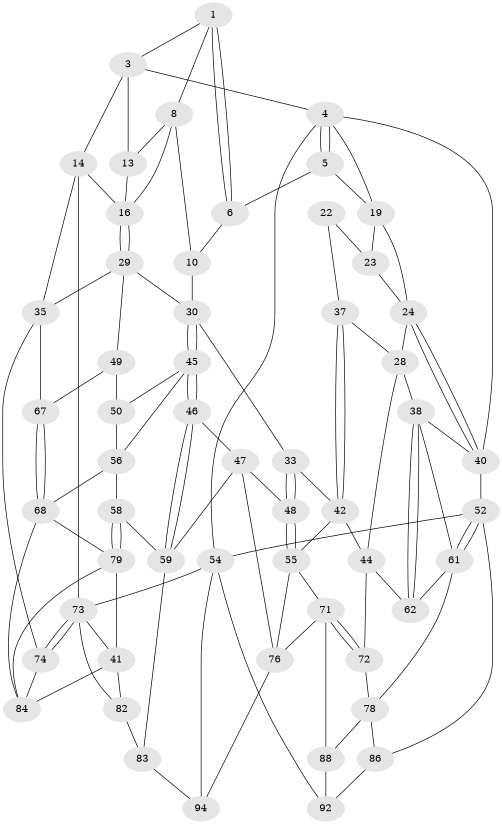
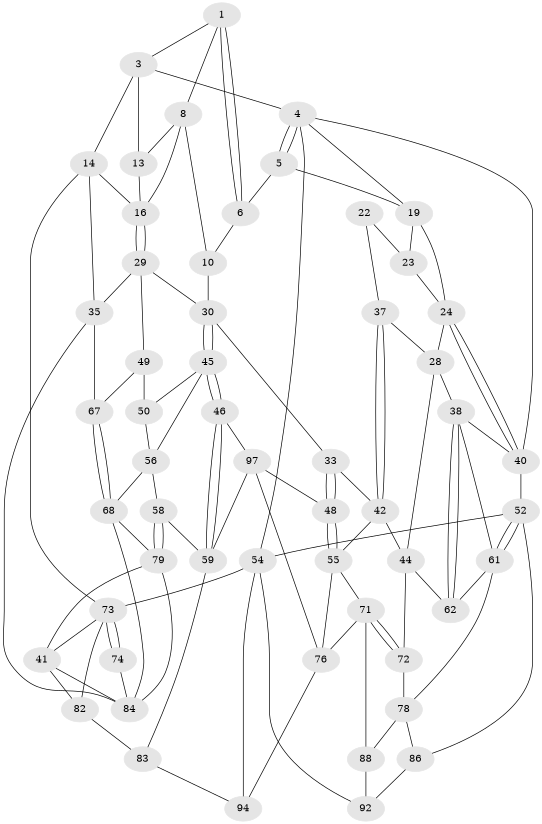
(240, 462) -> (252, 462)
(4, 485) -> (4, 542)
